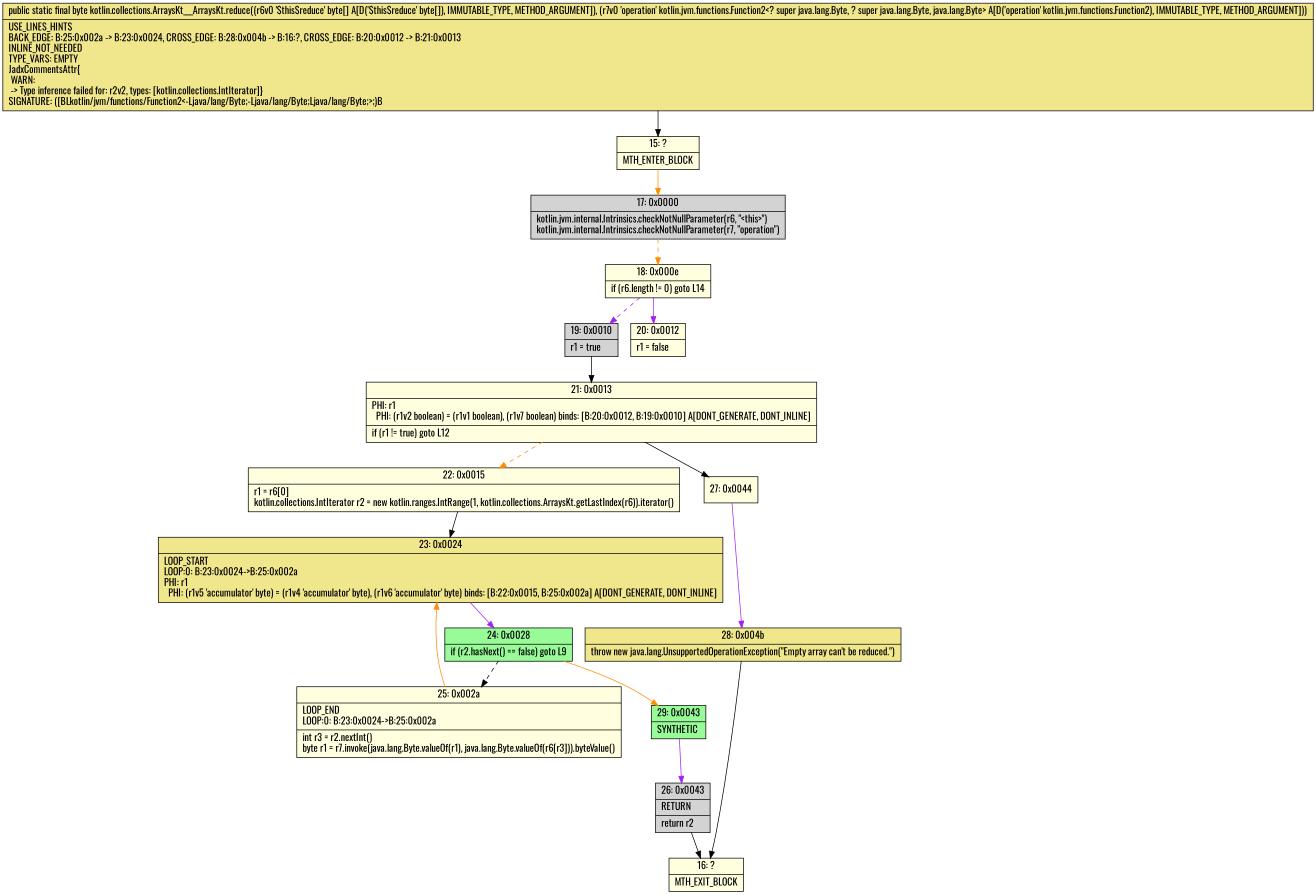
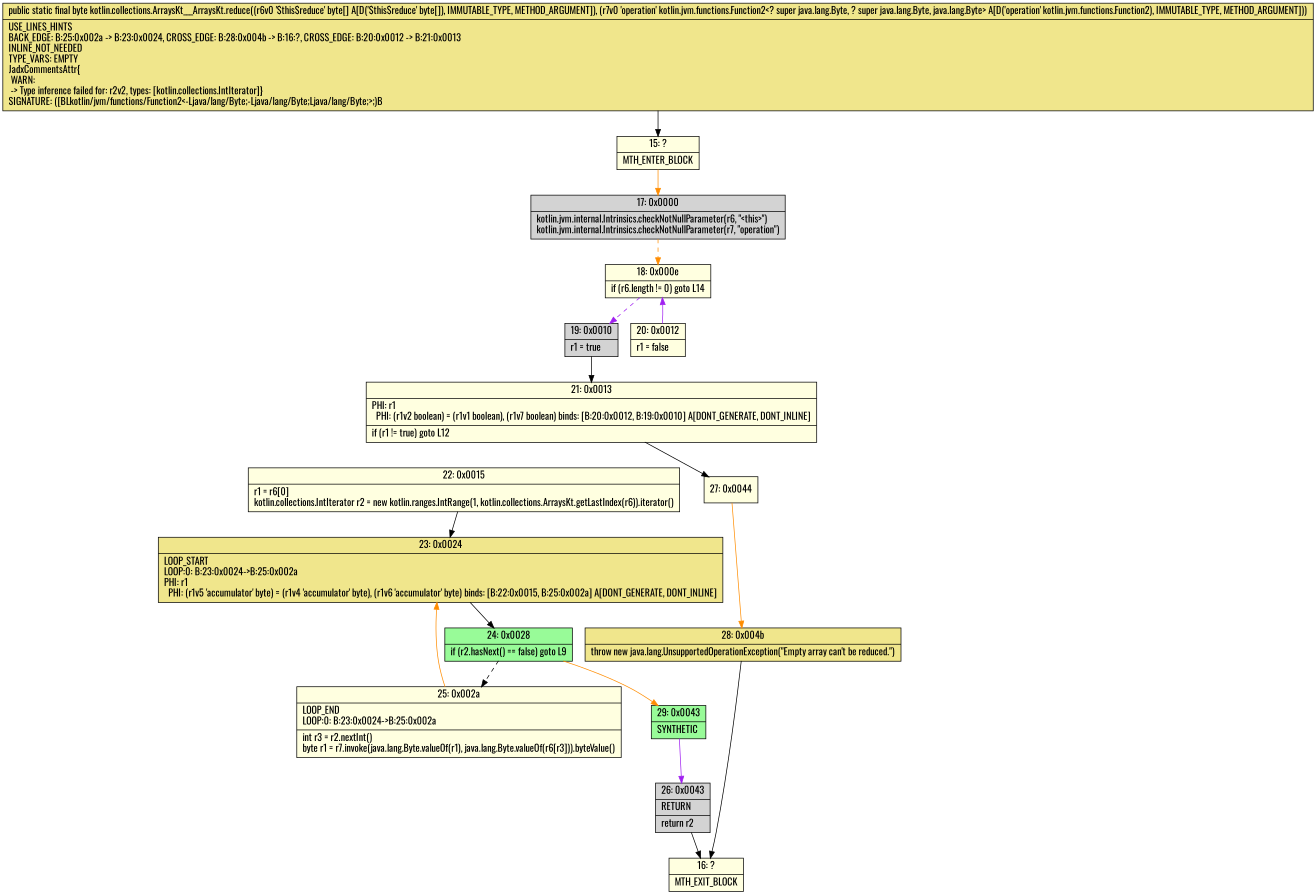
(653, 307) -> (663, 314)
(524, 453) -> none
(737, 562) -> (737, 562)
(480, 613) -> (480, 613)
